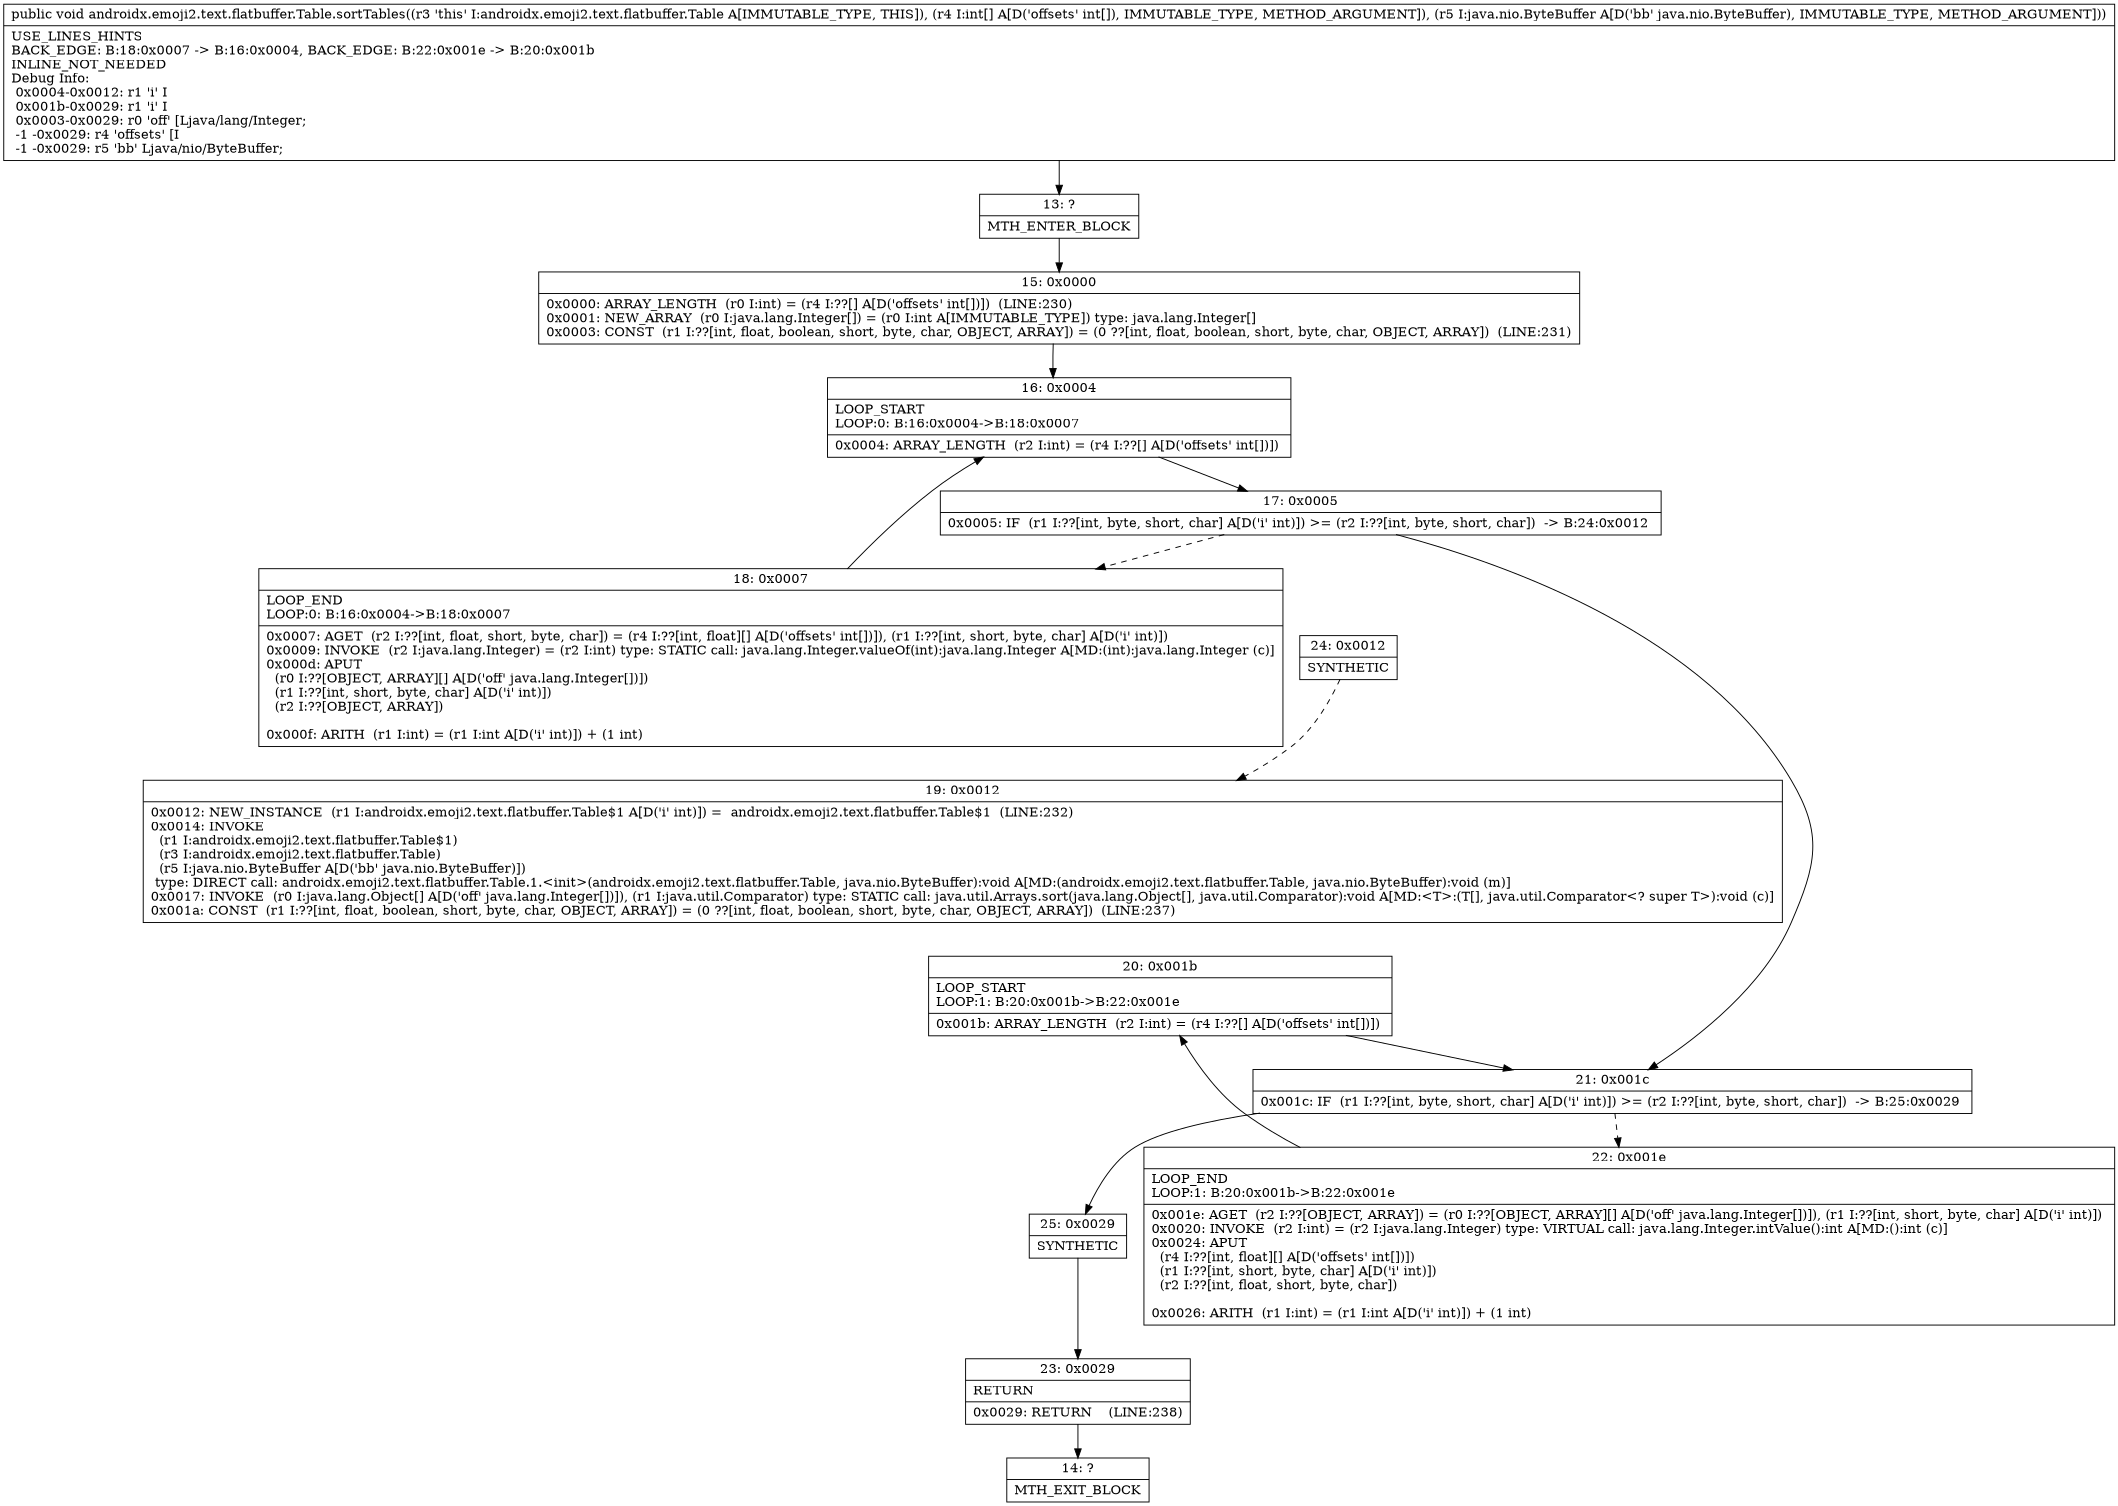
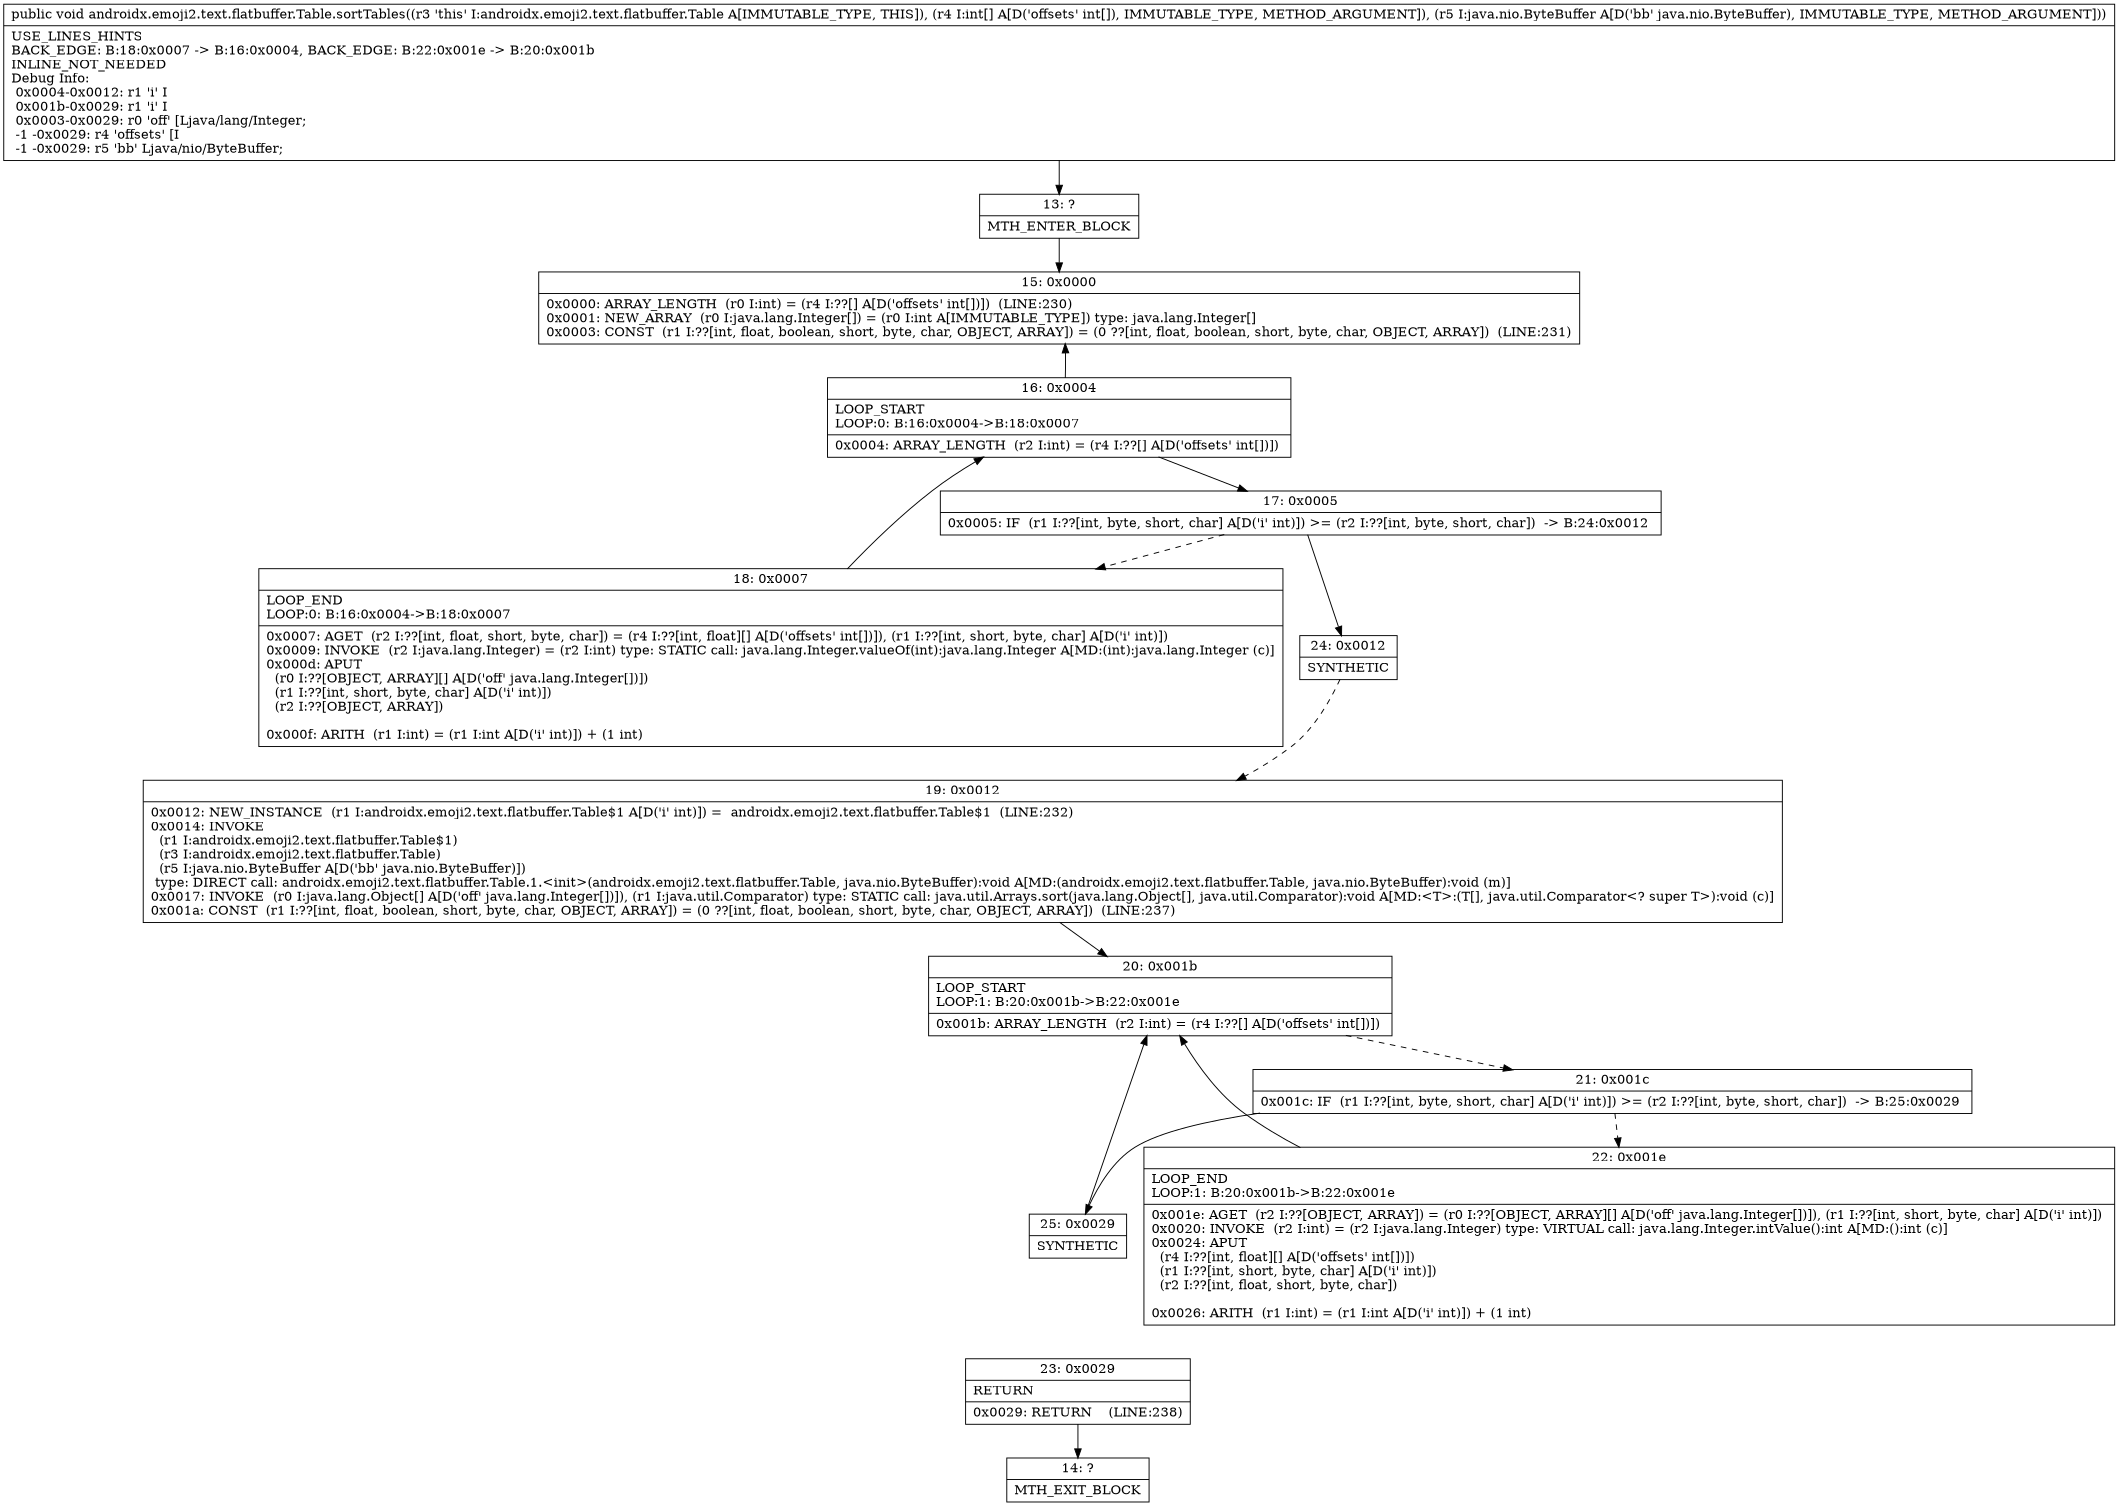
(1053, 356) -> (1066, 365)
(1754, 729) -> (1323, 581)
none -> (1079, 937)
(1425, 1052) -> (1425, 1052)
(1078, 1304) -> (1114, 1129)
